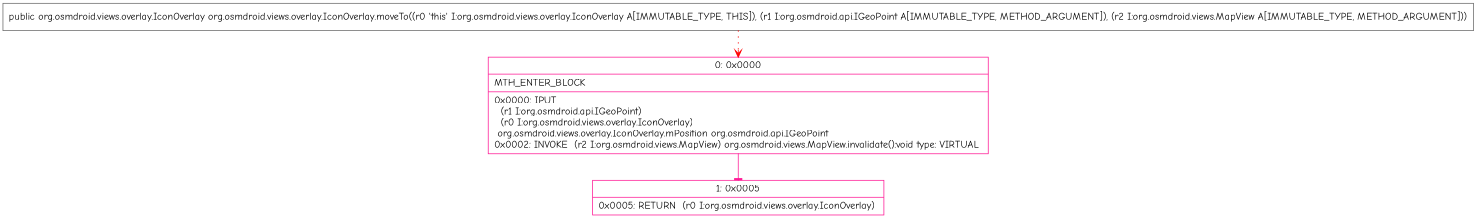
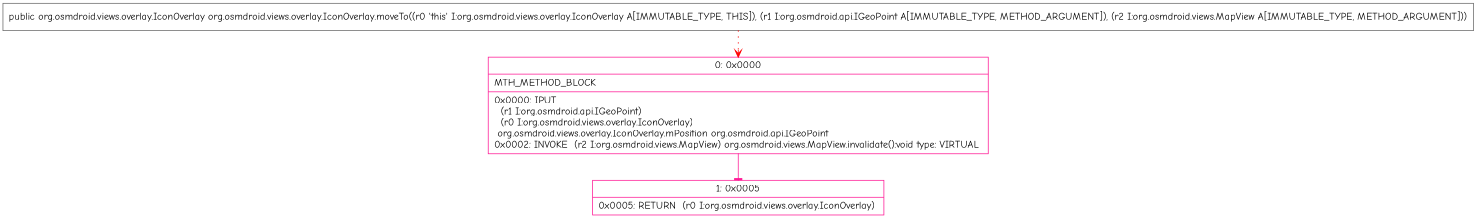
(540, 83) -> (545, 83)
